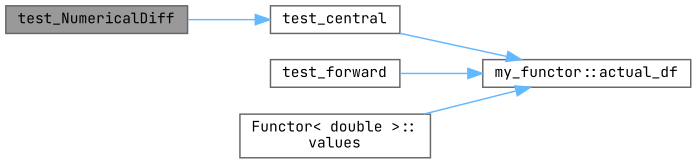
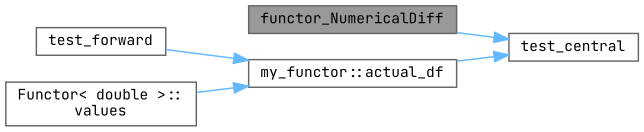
(97, 20) -> (353, 20)
(453, 45) -> (475, 59)
